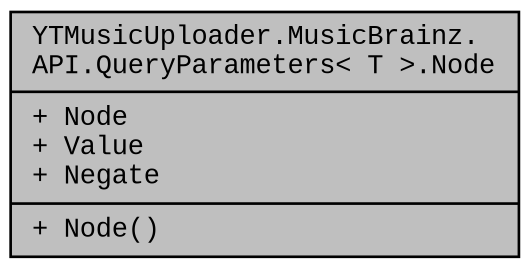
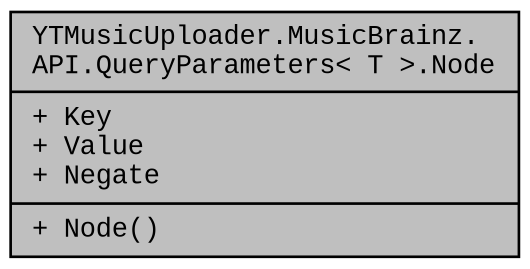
(81, 117) -> (73, 117)
